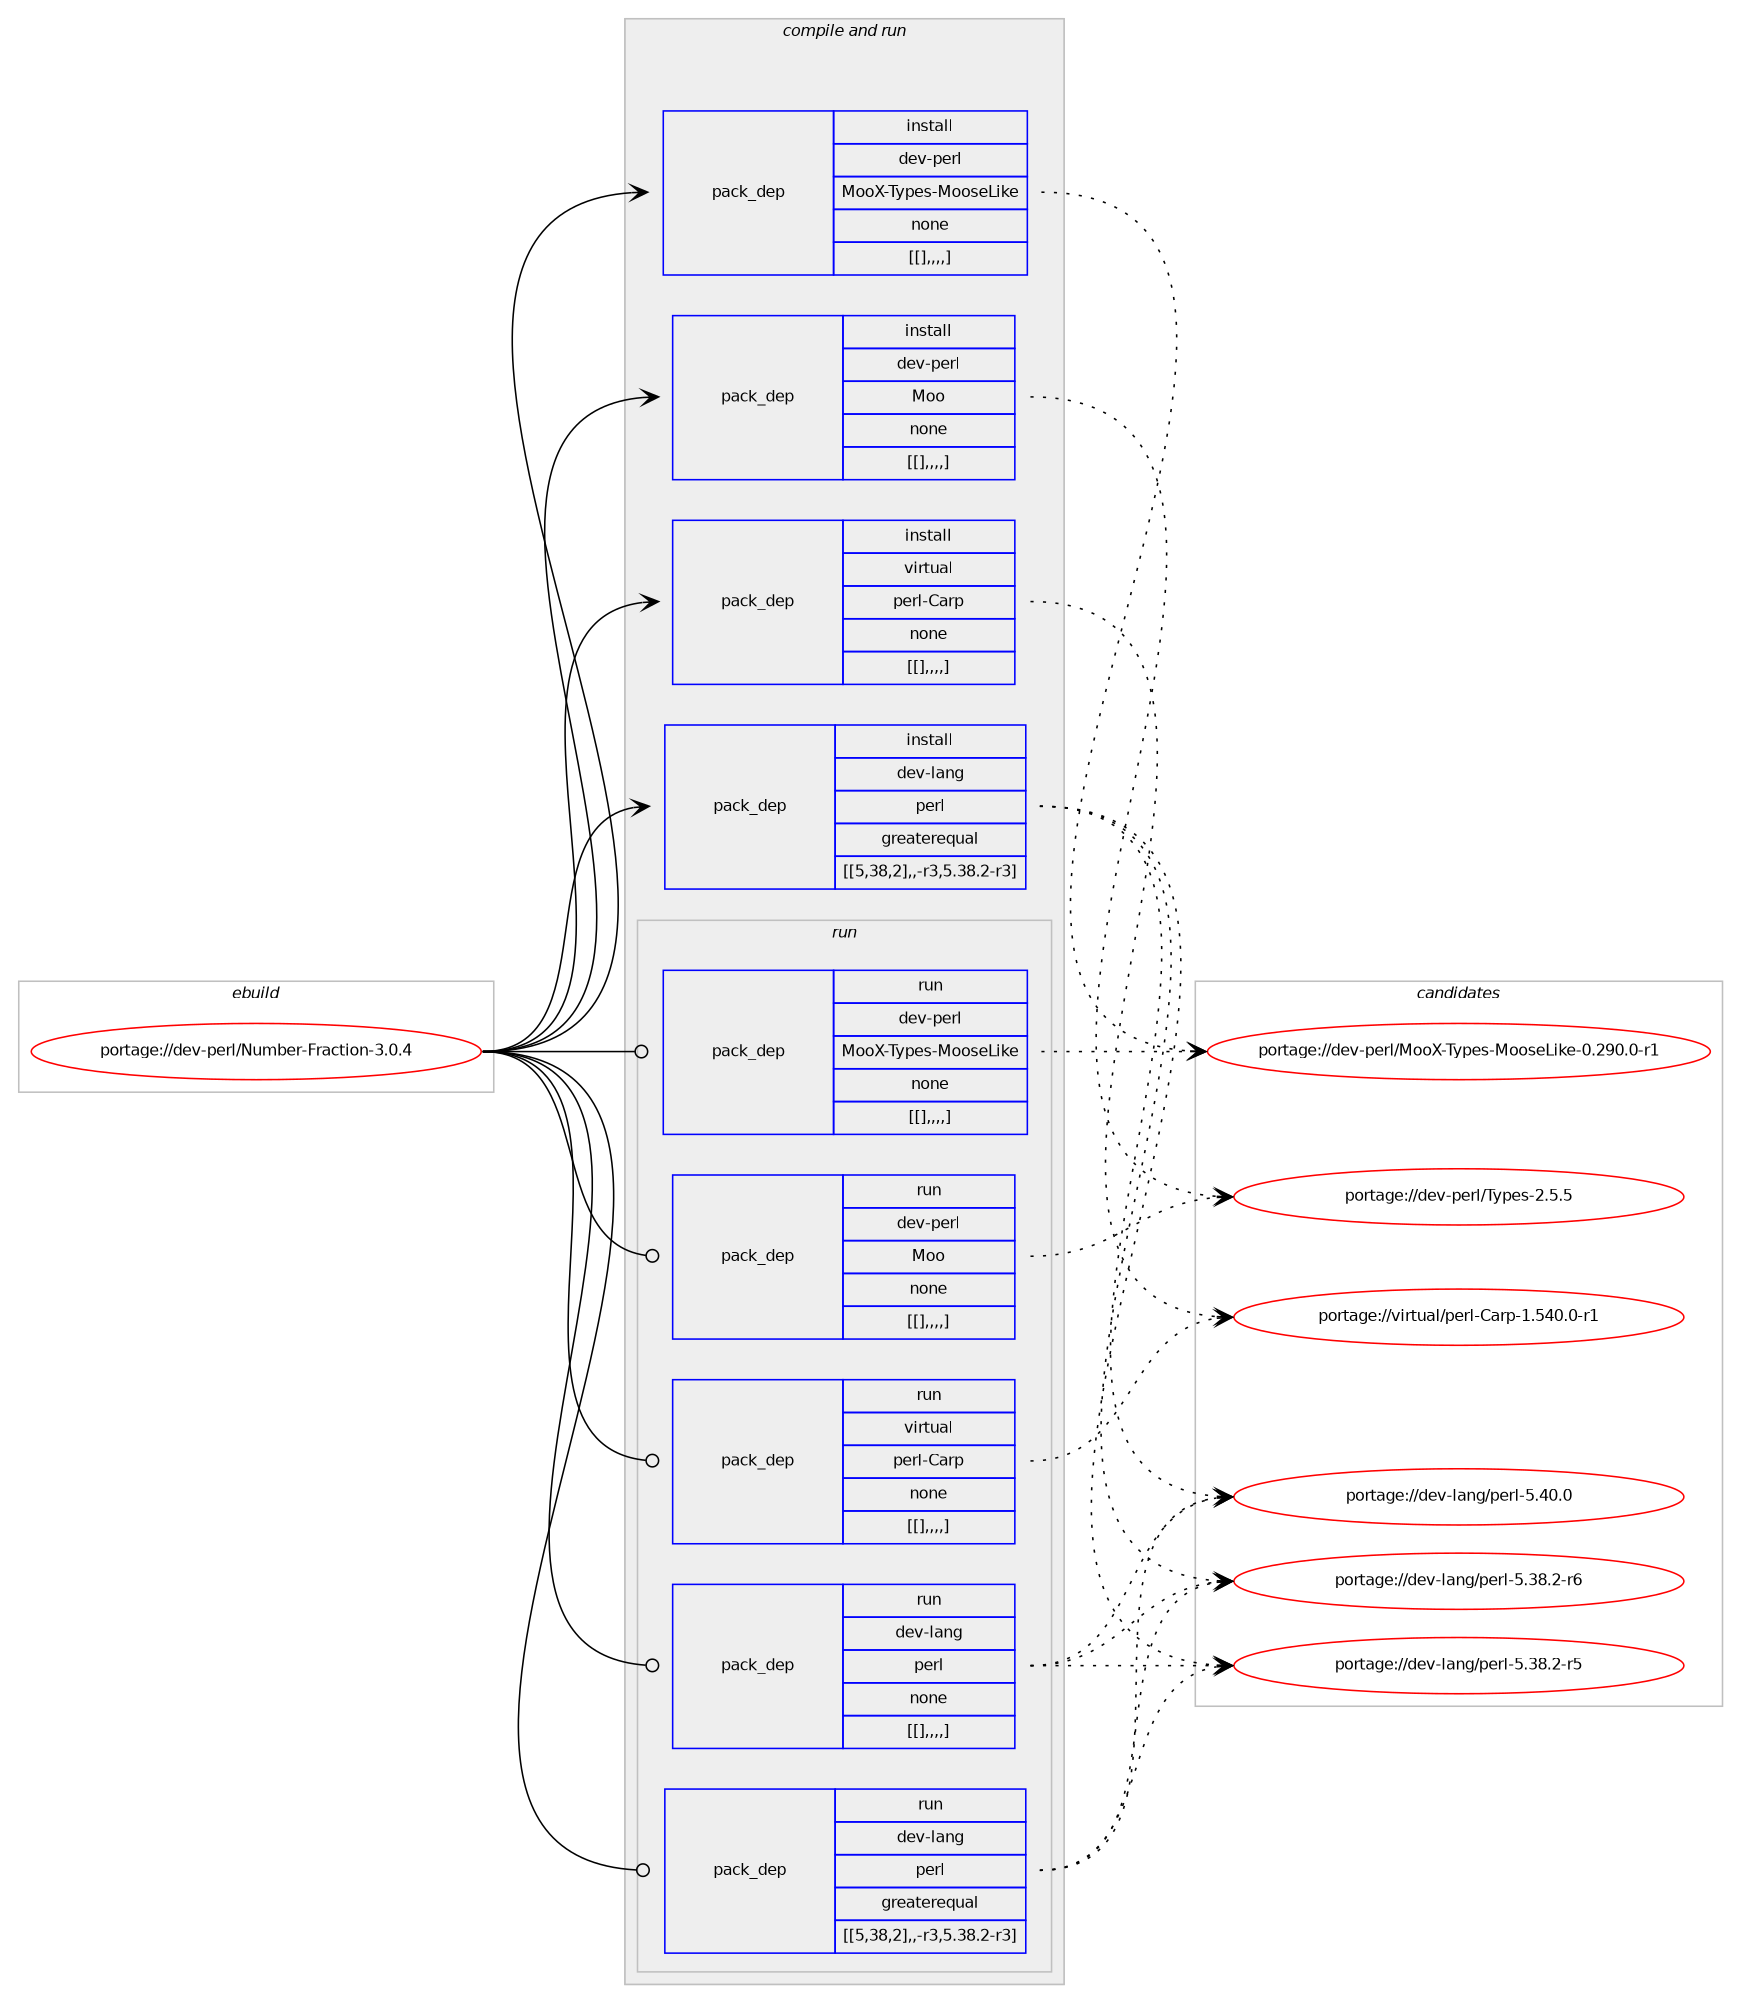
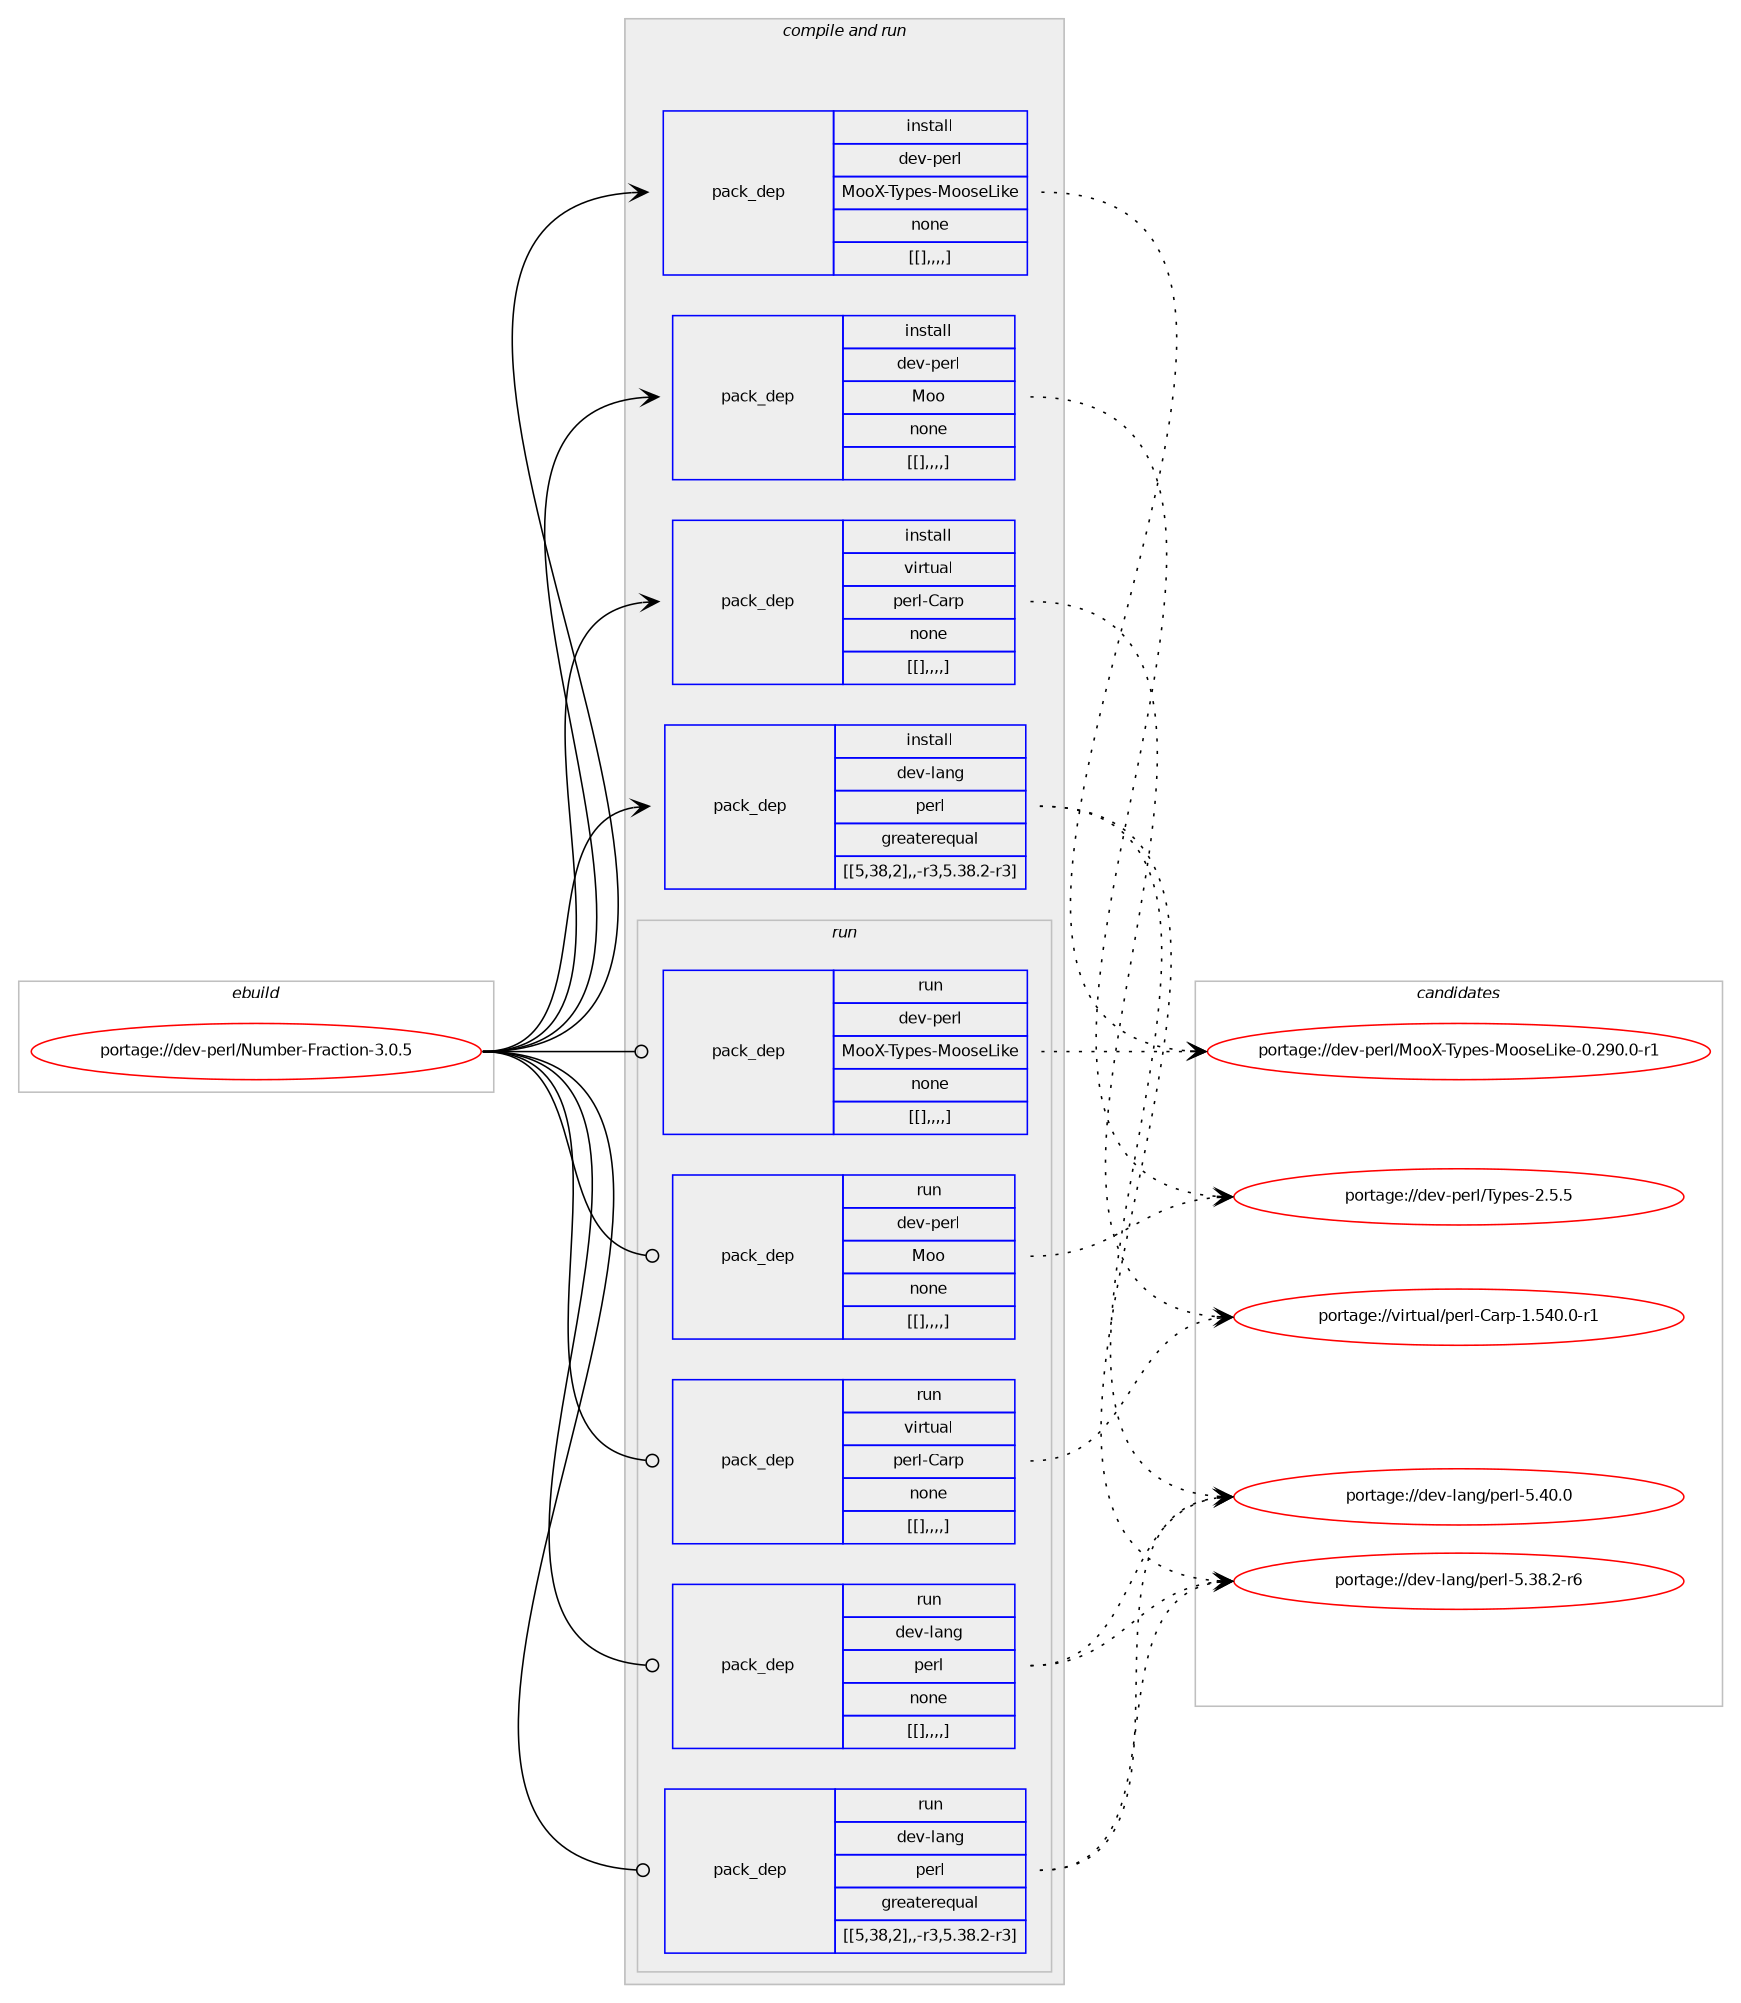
(256, 1052) -> (256, 1052)
(1459, 1666) -> none
